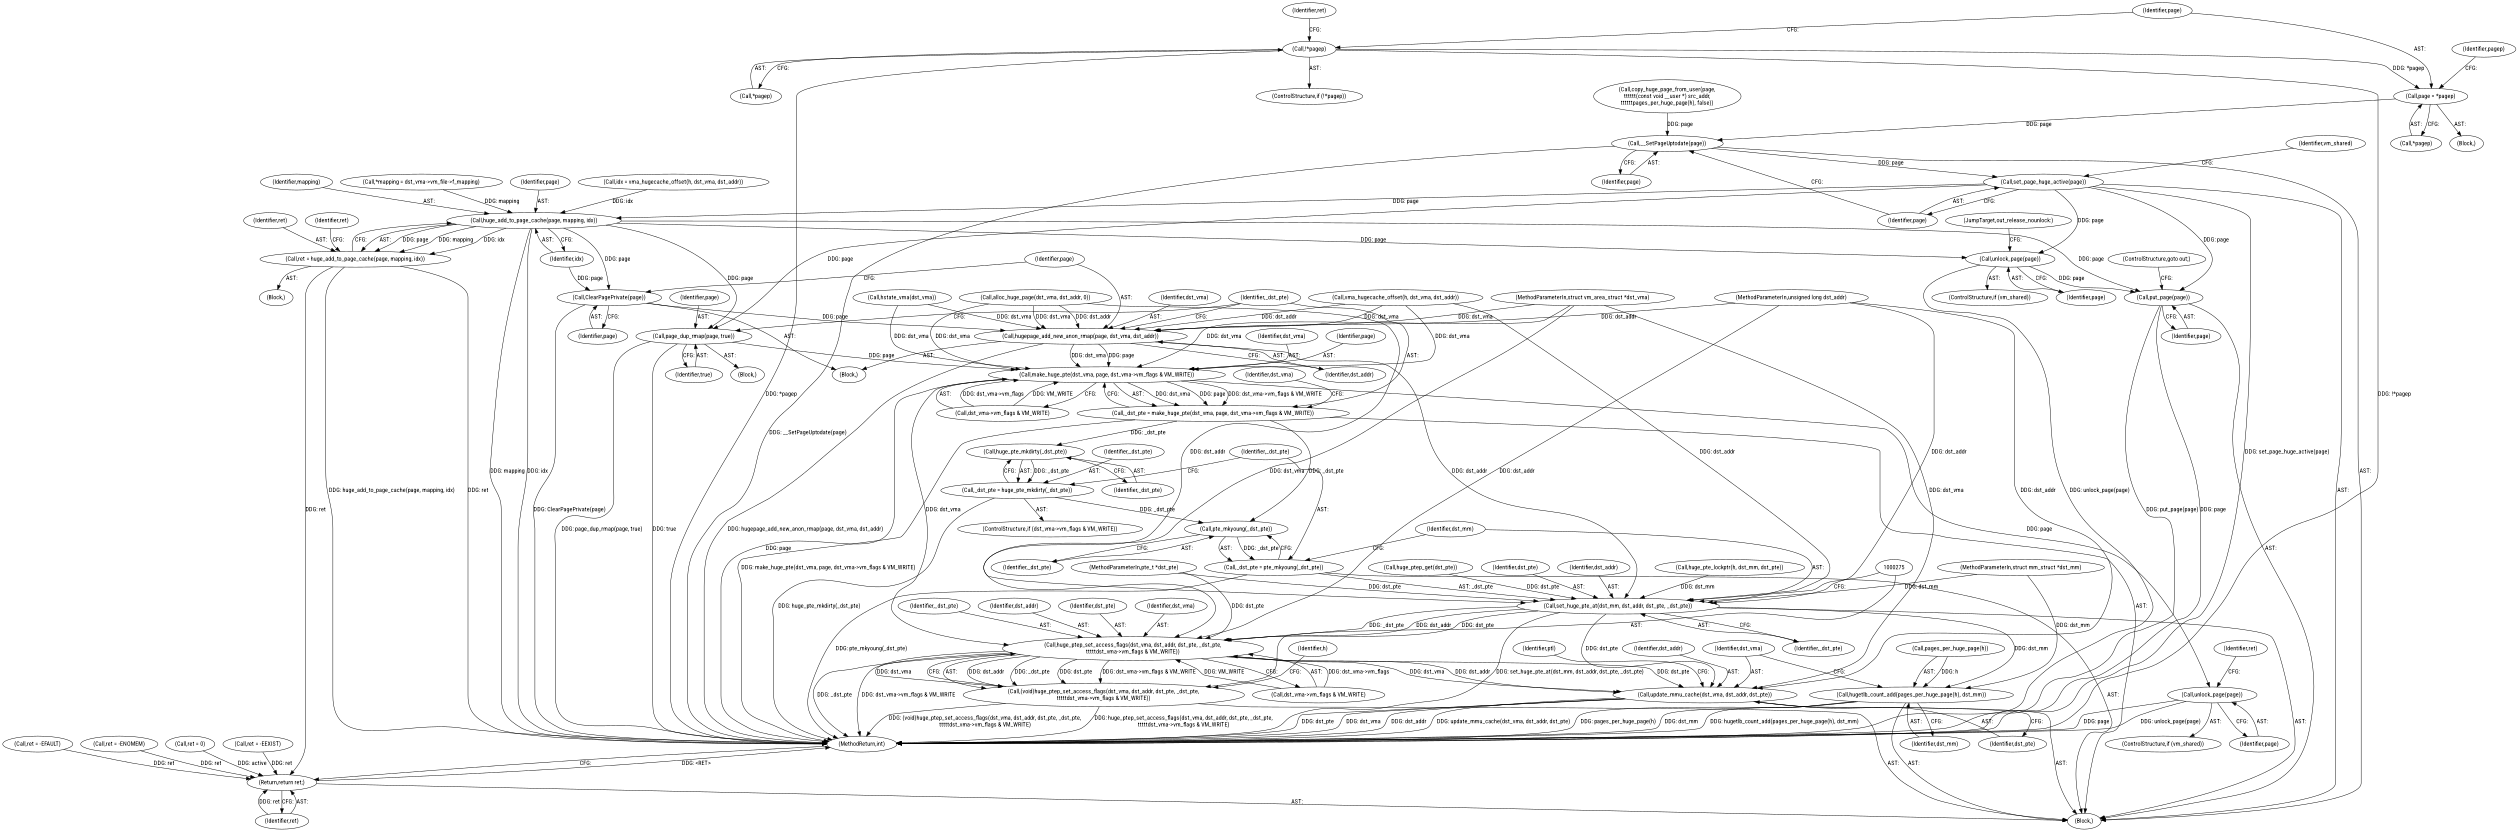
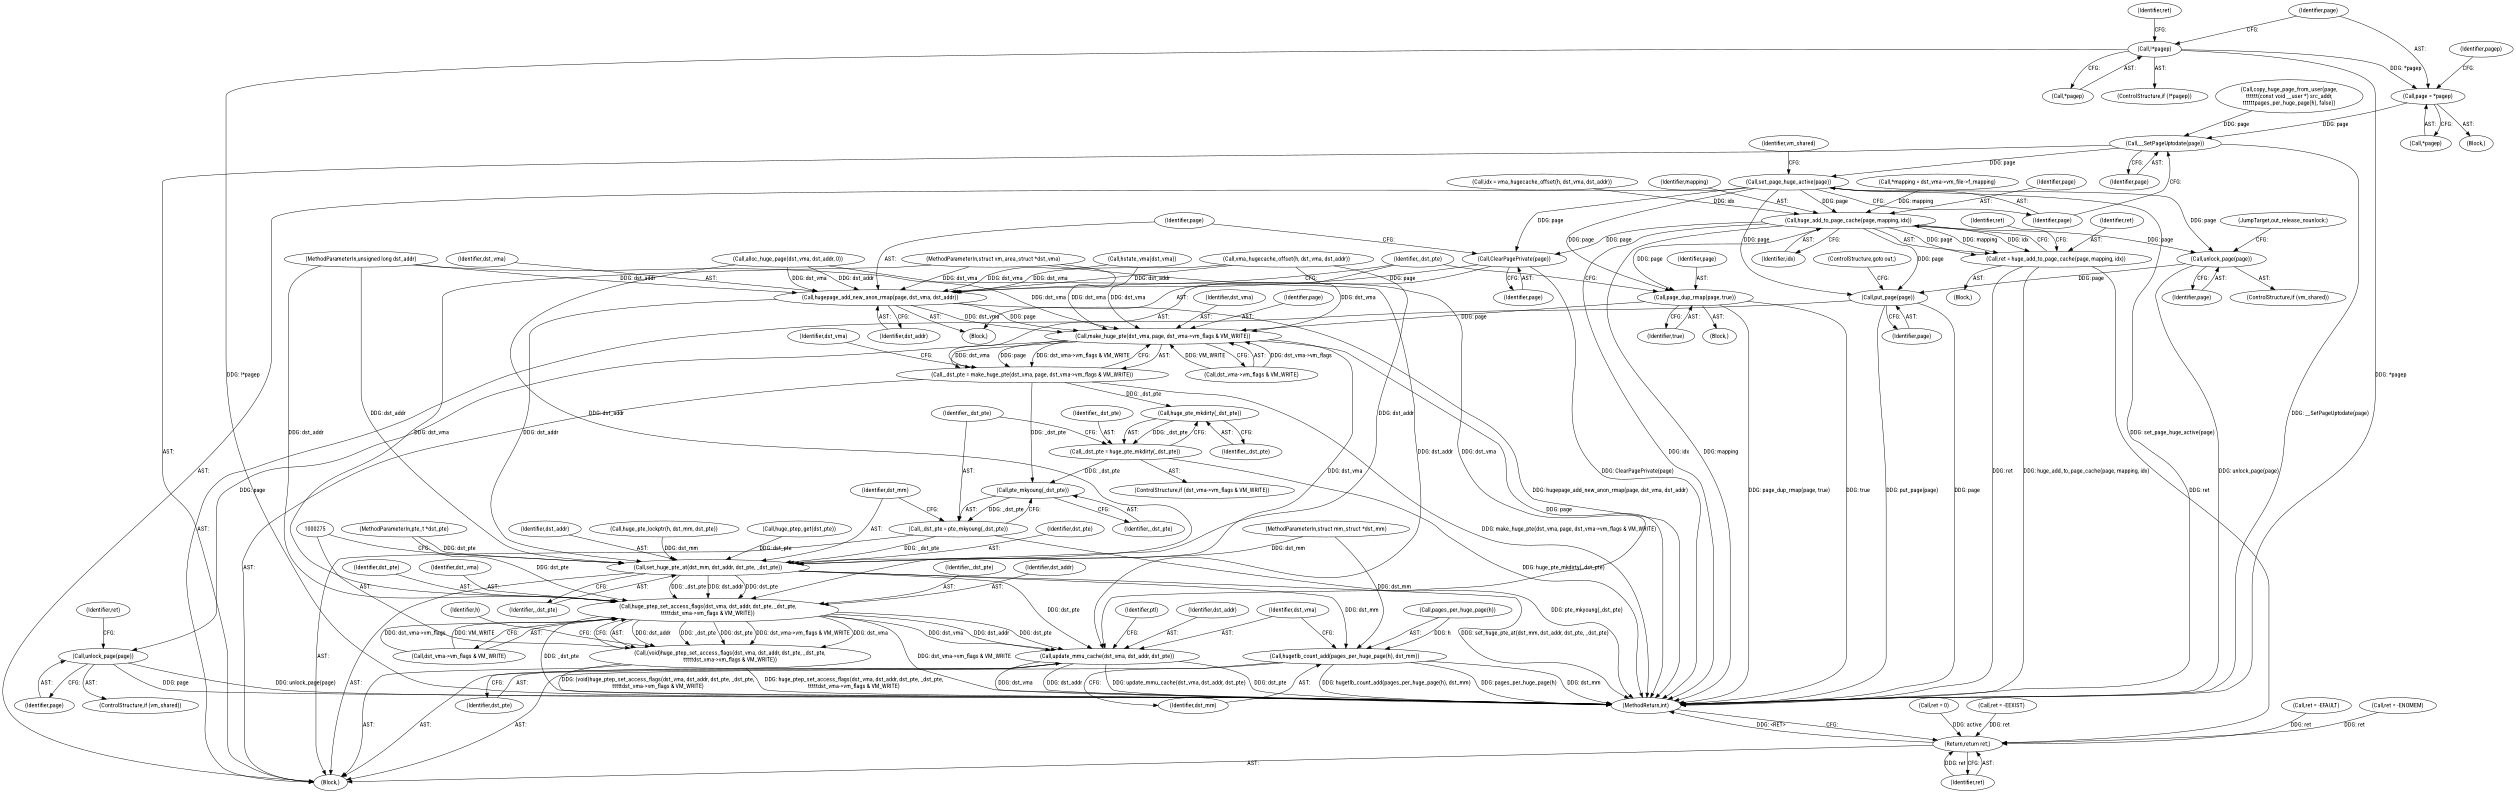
(575, 279) -> (1621, 202)
(1476, 587) -> (922, 548)
